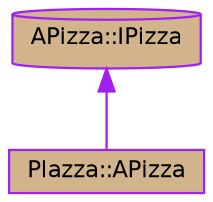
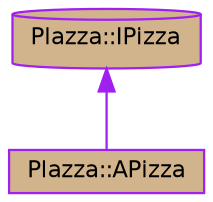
(107, 39) -> (107, 39)
